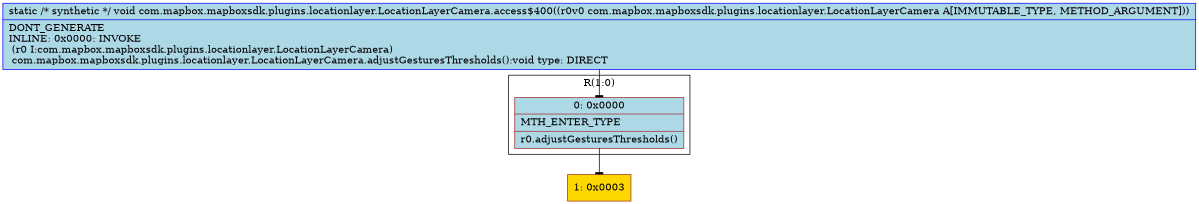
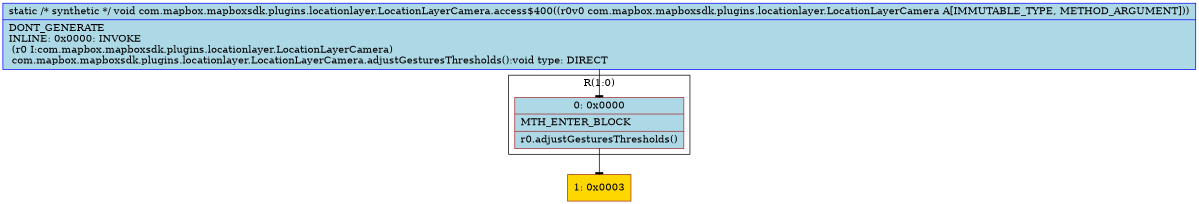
(571, 122) -> (576, 122)
